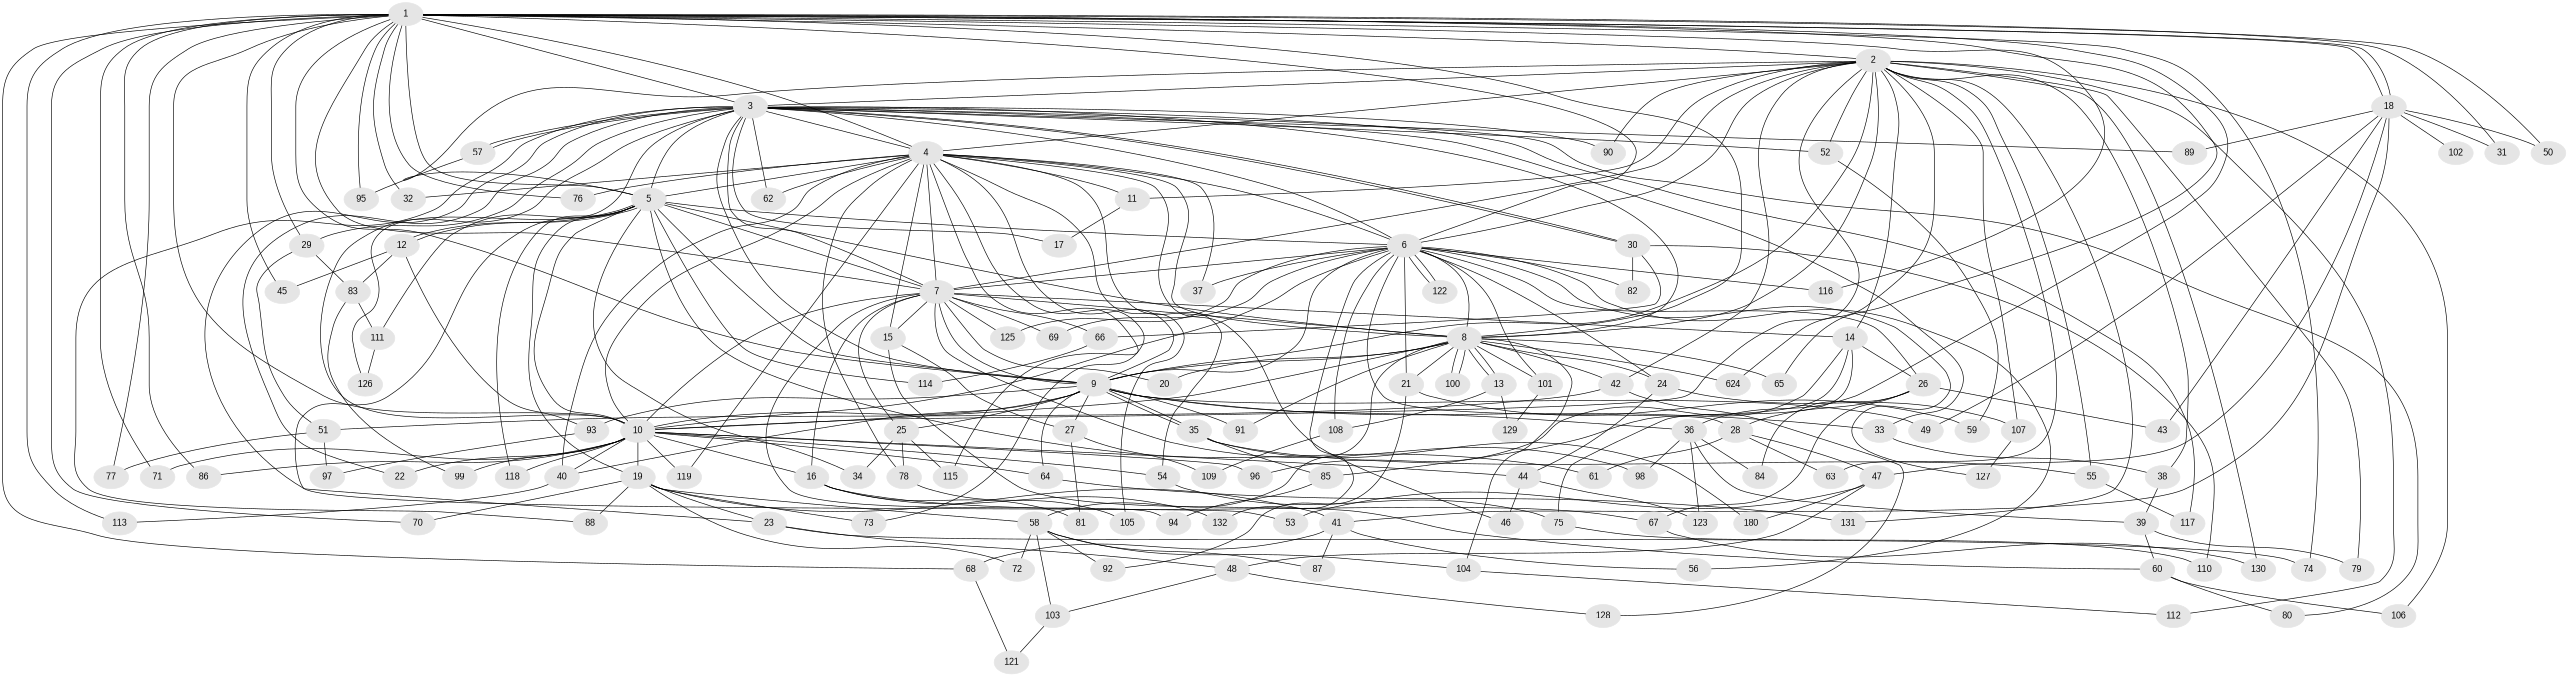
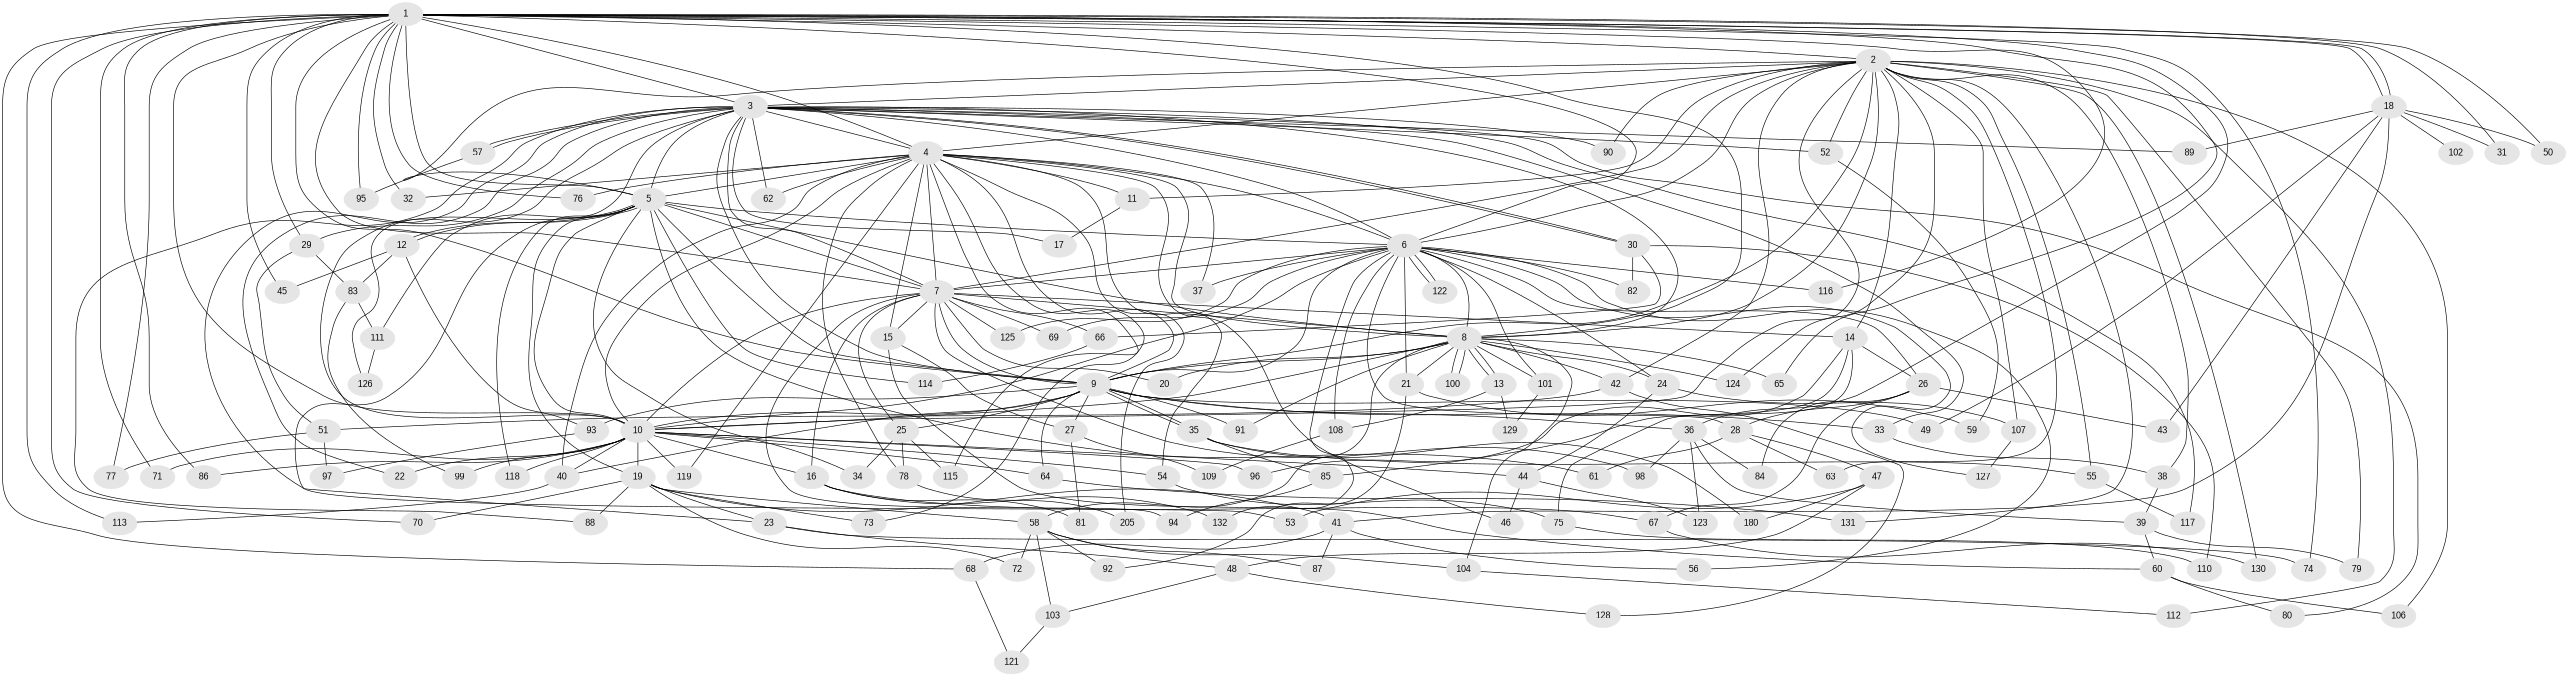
(1733, 385) -> (1733, 385)
(2236, 403) -> none
(1127, 523) -> (1127, 523)
